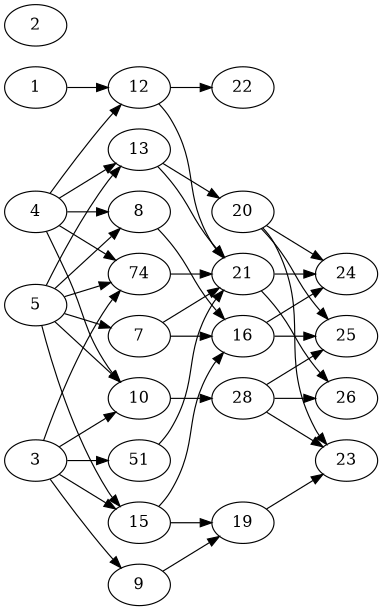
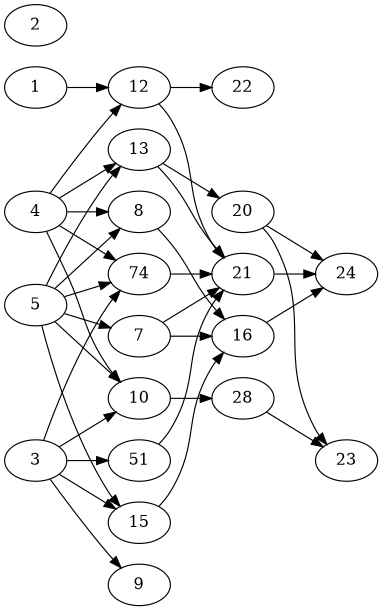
(347, 336) -> none
(347, 398) -> none
(243, 523) -> none
